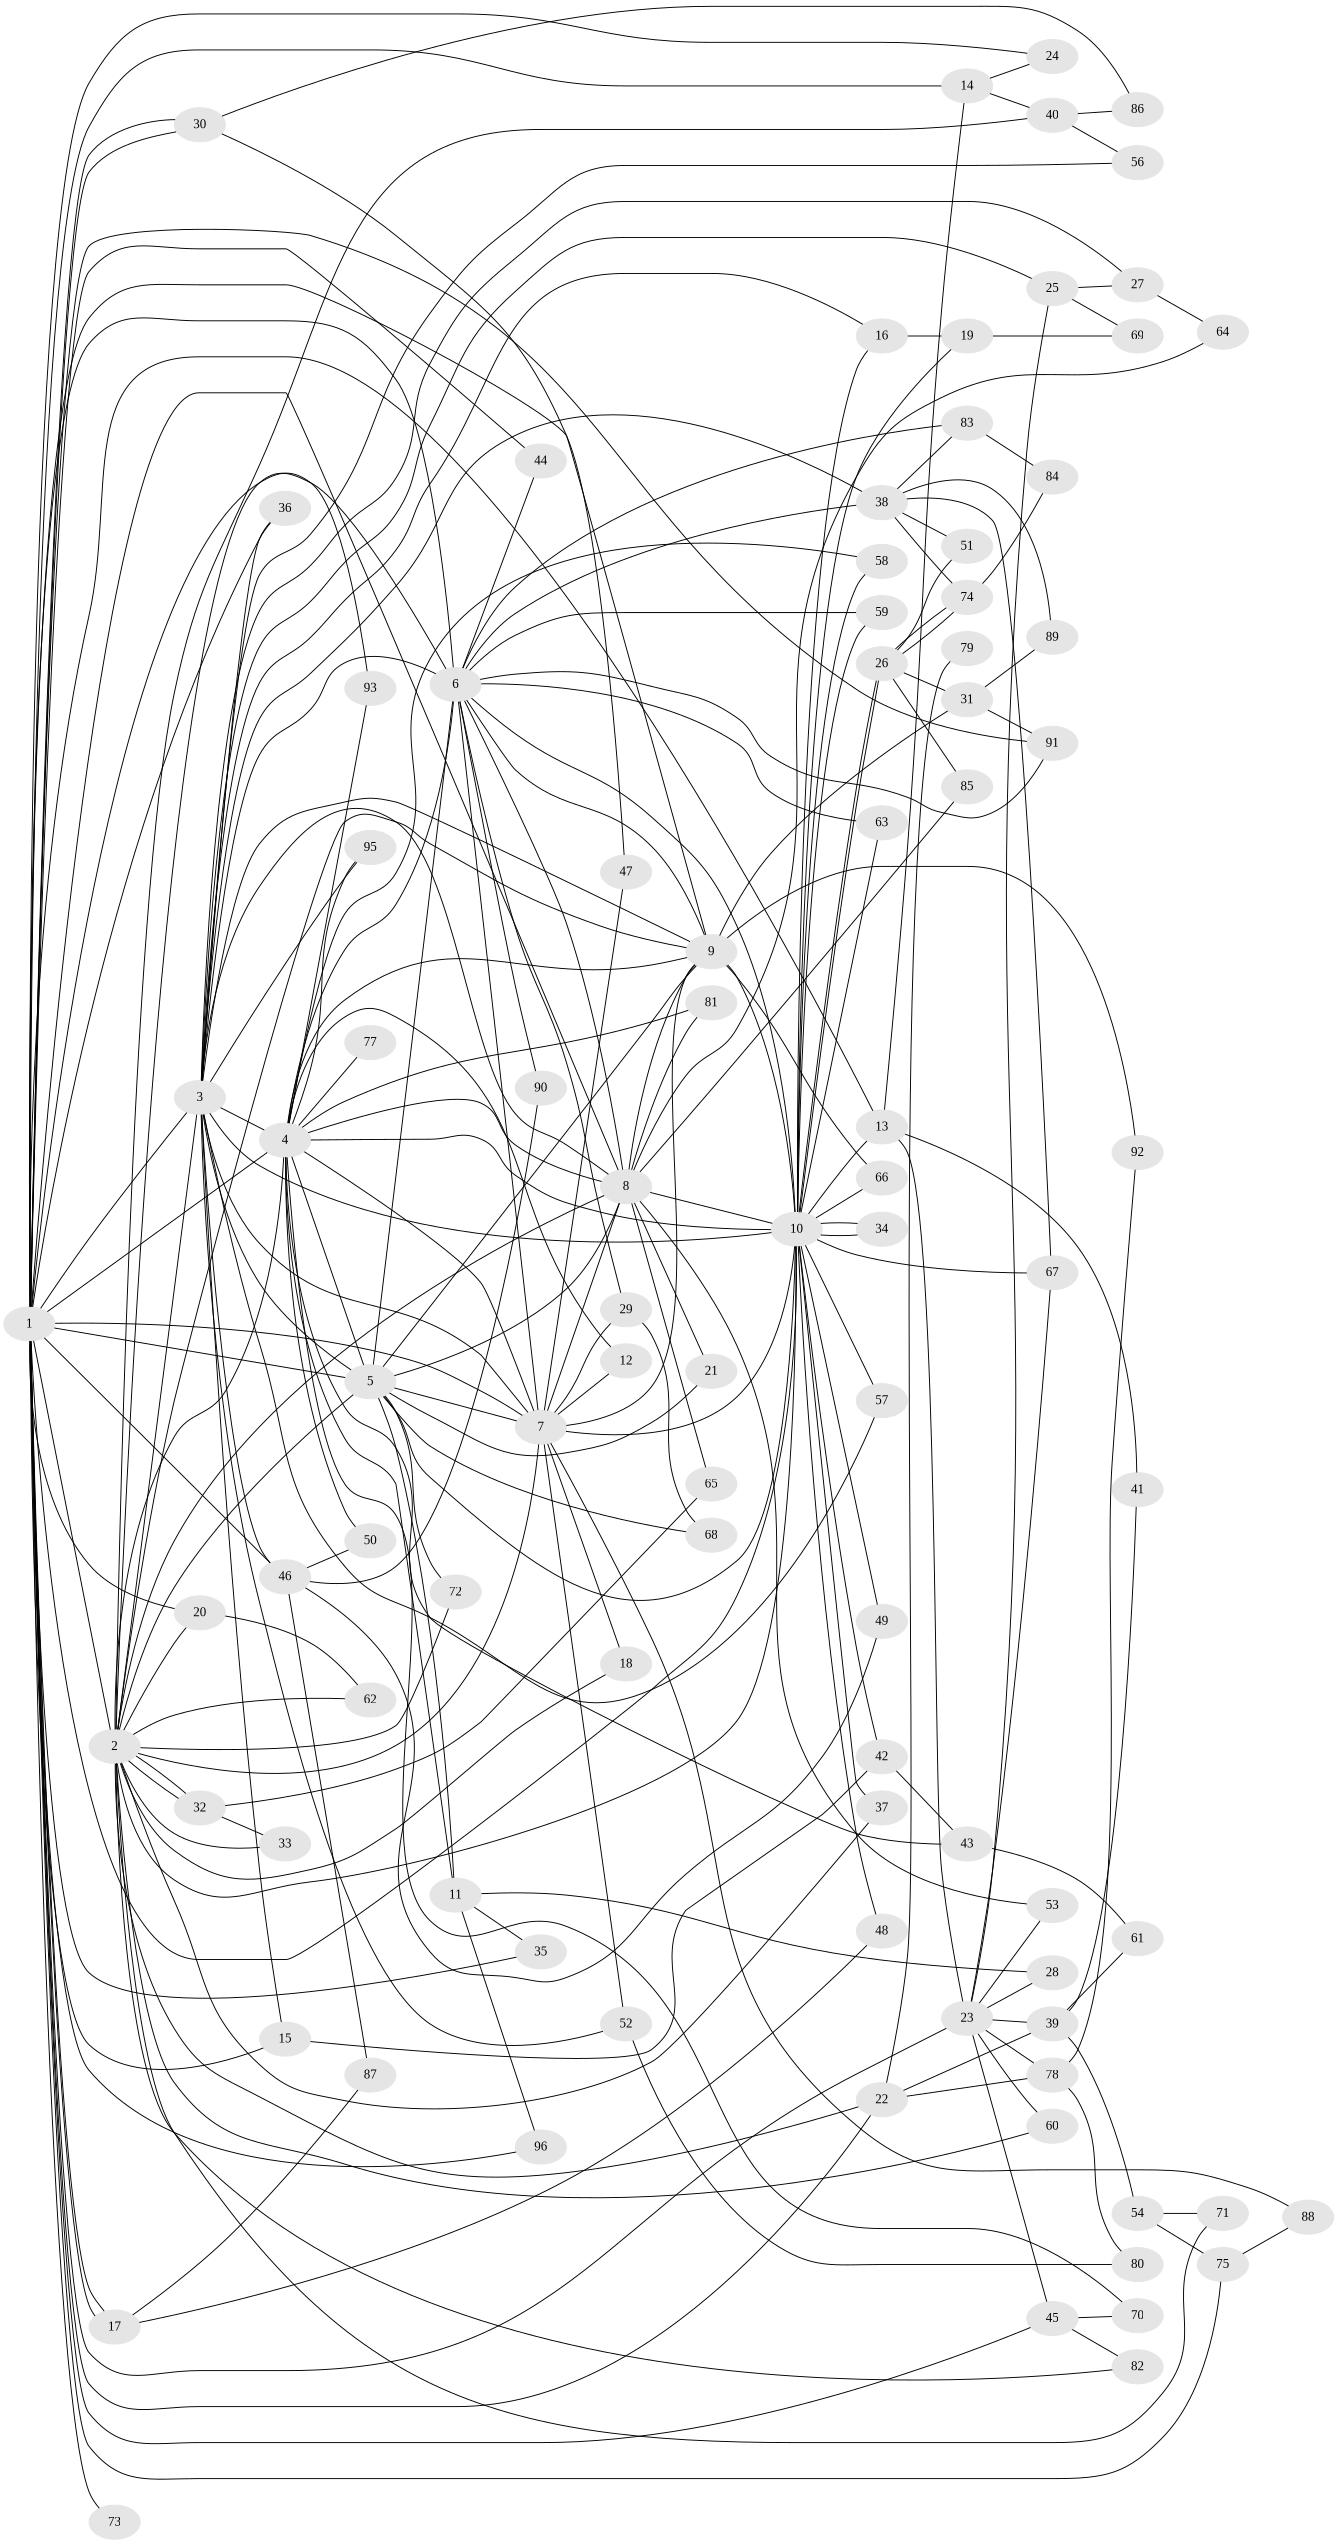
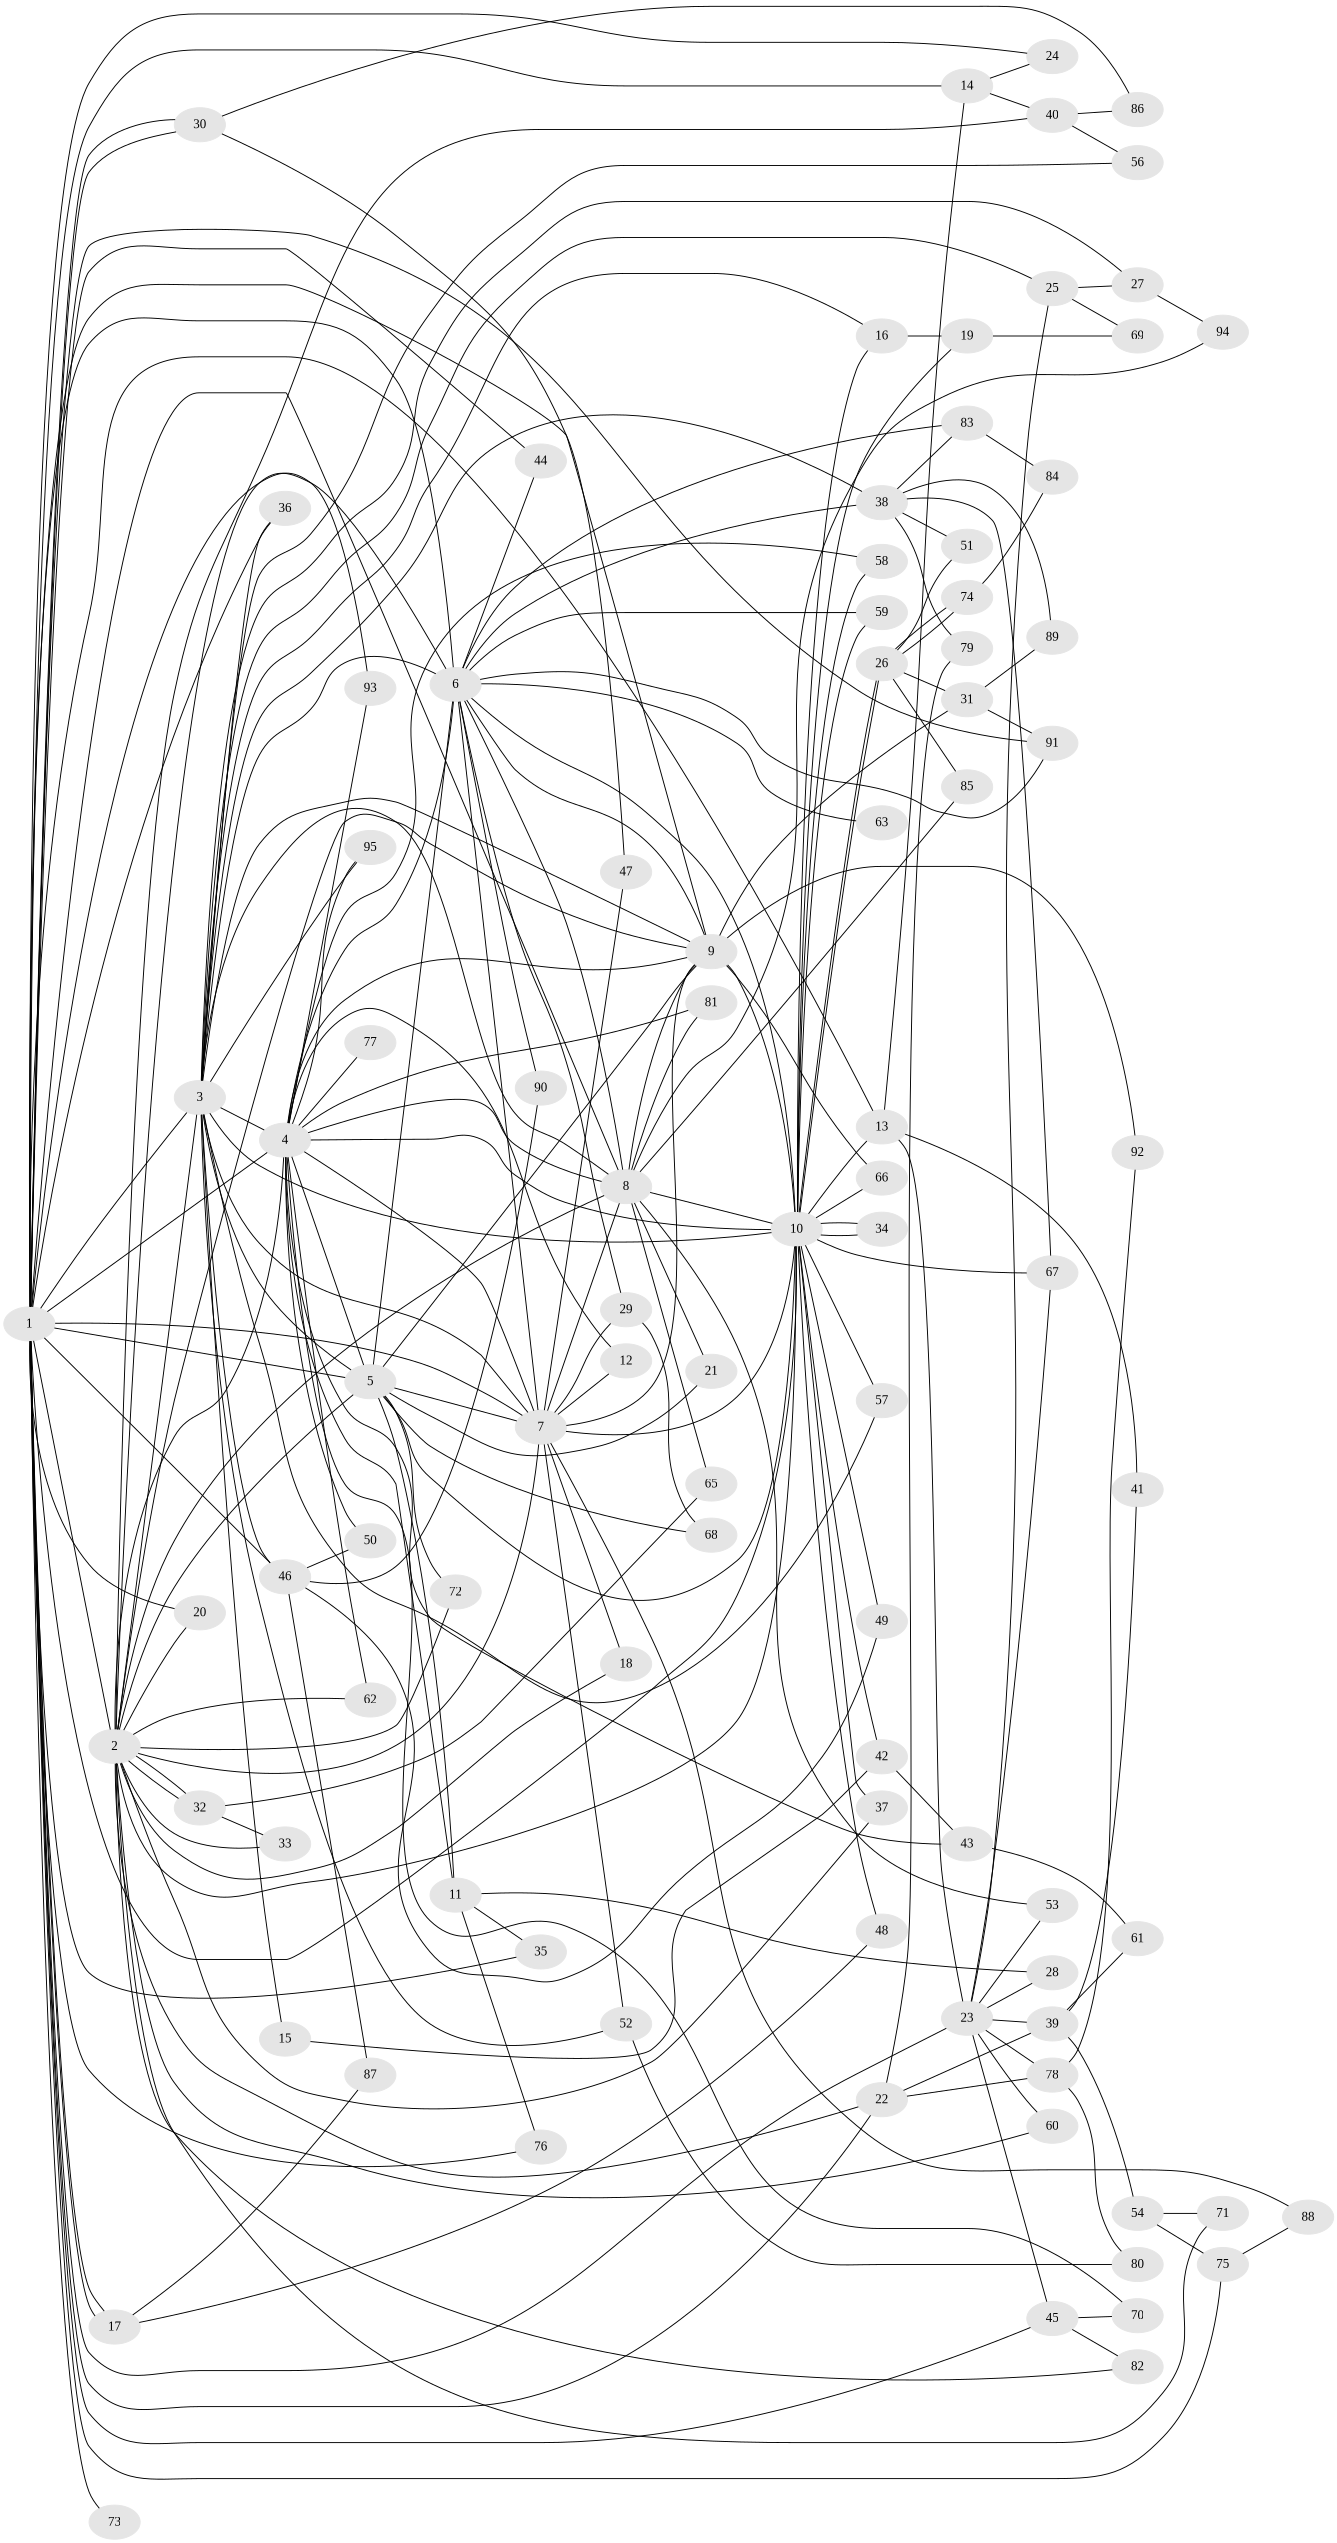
(1223, 332) -> (1223, 332)
(919, 546) -> (918, 561)
(839, 1026) -> none
(536, 1313) -> none
(302, 1639) -> (334, 1500)
(44, 1787) -> none
(541, 2147) -> (541, 2147)
